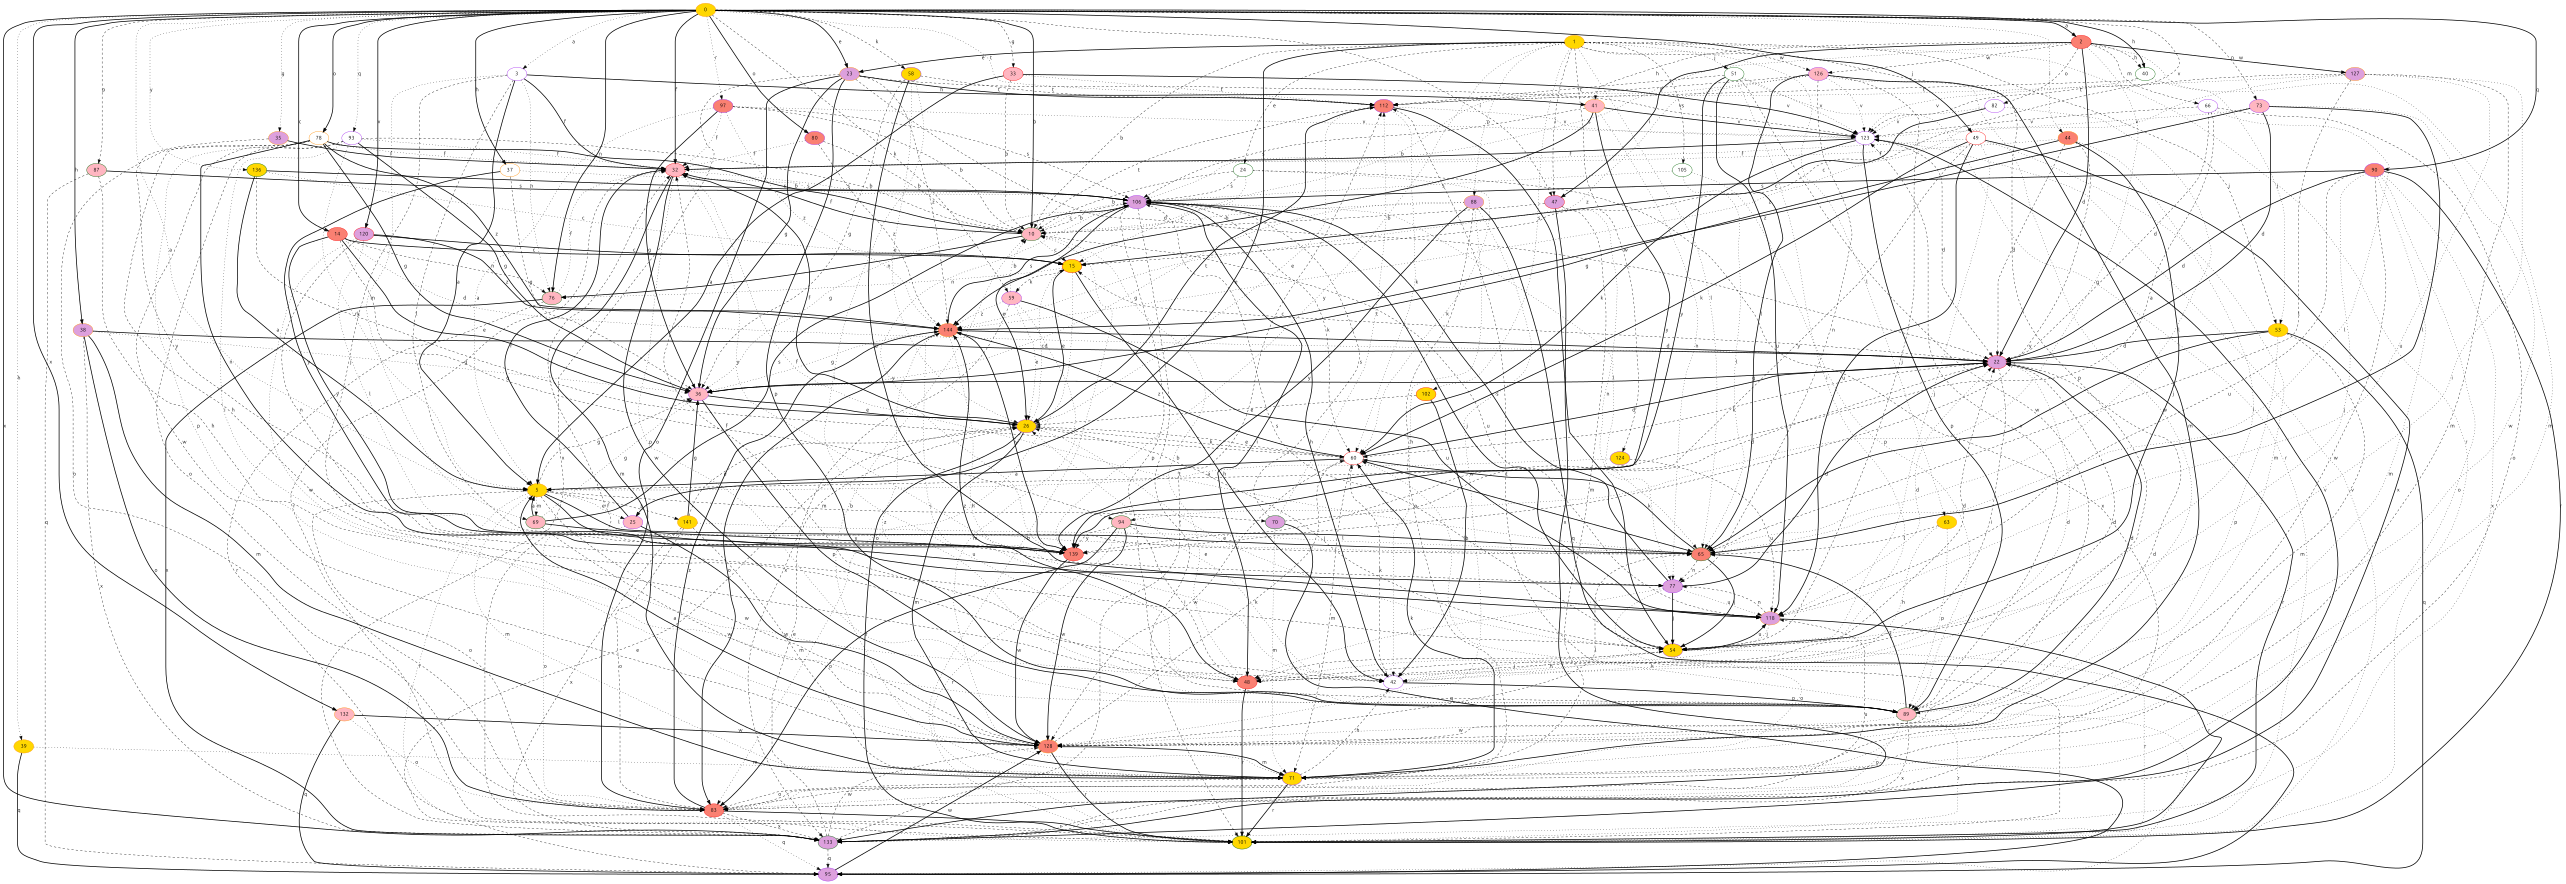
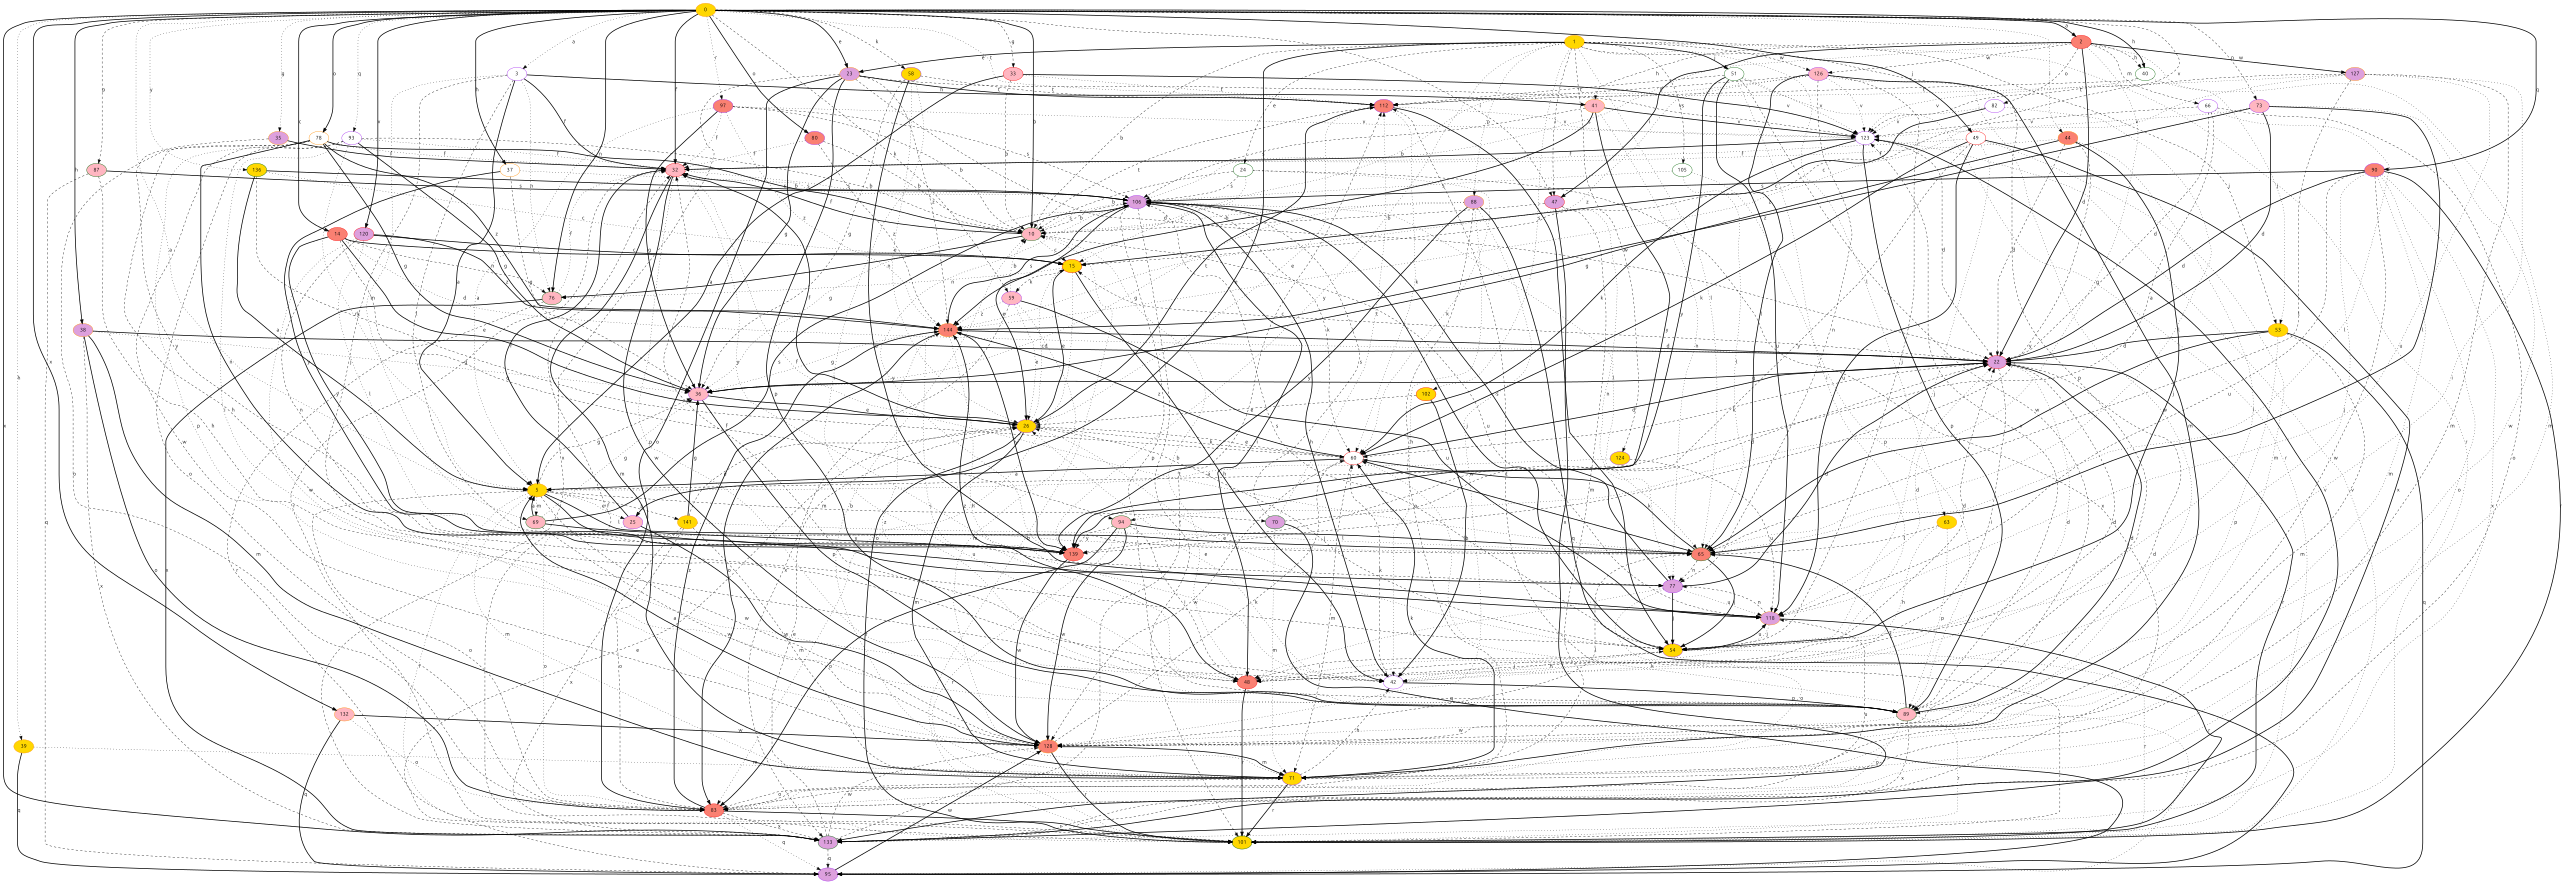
(1656, 48) -> (1656, 48)
